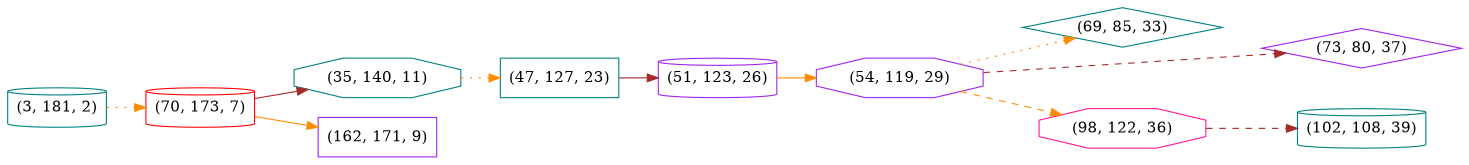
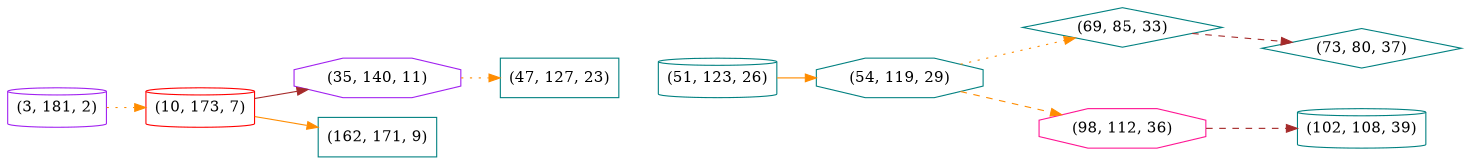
(1362, 48) -> (1362, 48)
(1129, 63) -> (1237, 37)
(377, 78) -> (377, 78)
(633, 78) -> none
(718, 78) -> (718, 78)
(900, 78) -> (900, 78)
(57, 108) -> (57, 108)
(200, 108) -> (200, 108)
(1122, 128) -> (1122, 128)
(377, 137) -> (377, 137)
